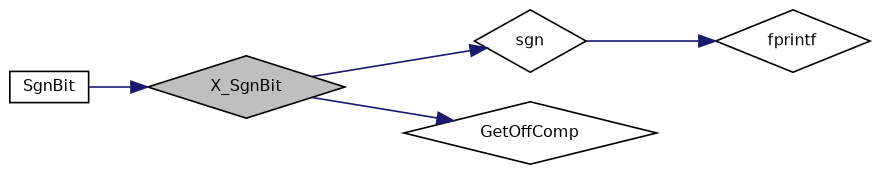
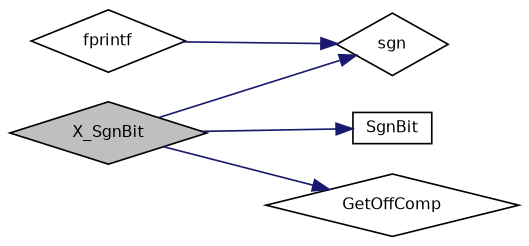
(642, 41) -> (252, 43)
(110, 87) -> (269, 130)
